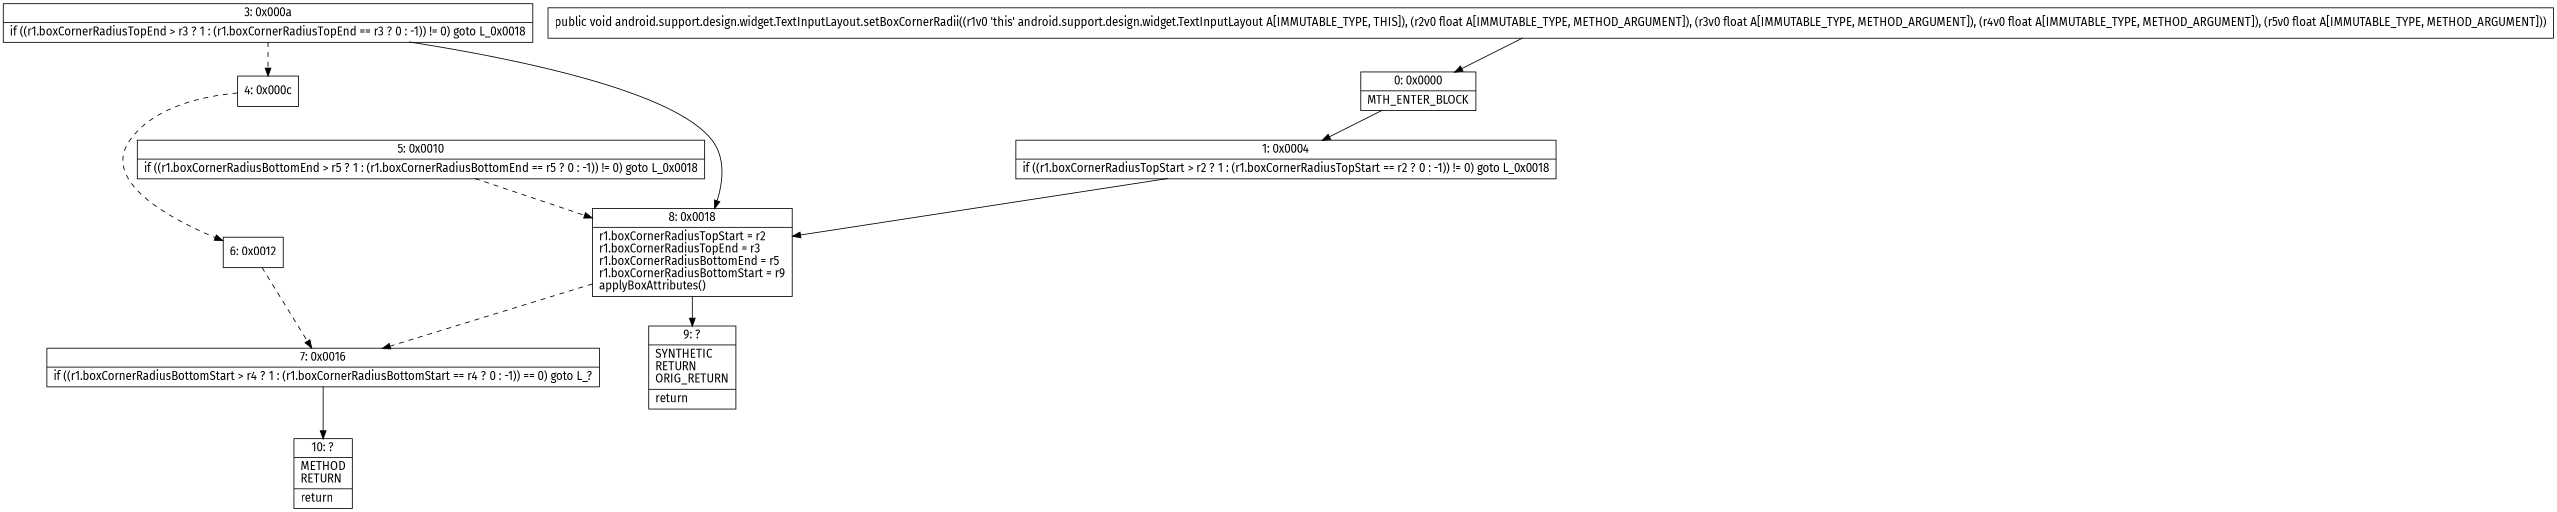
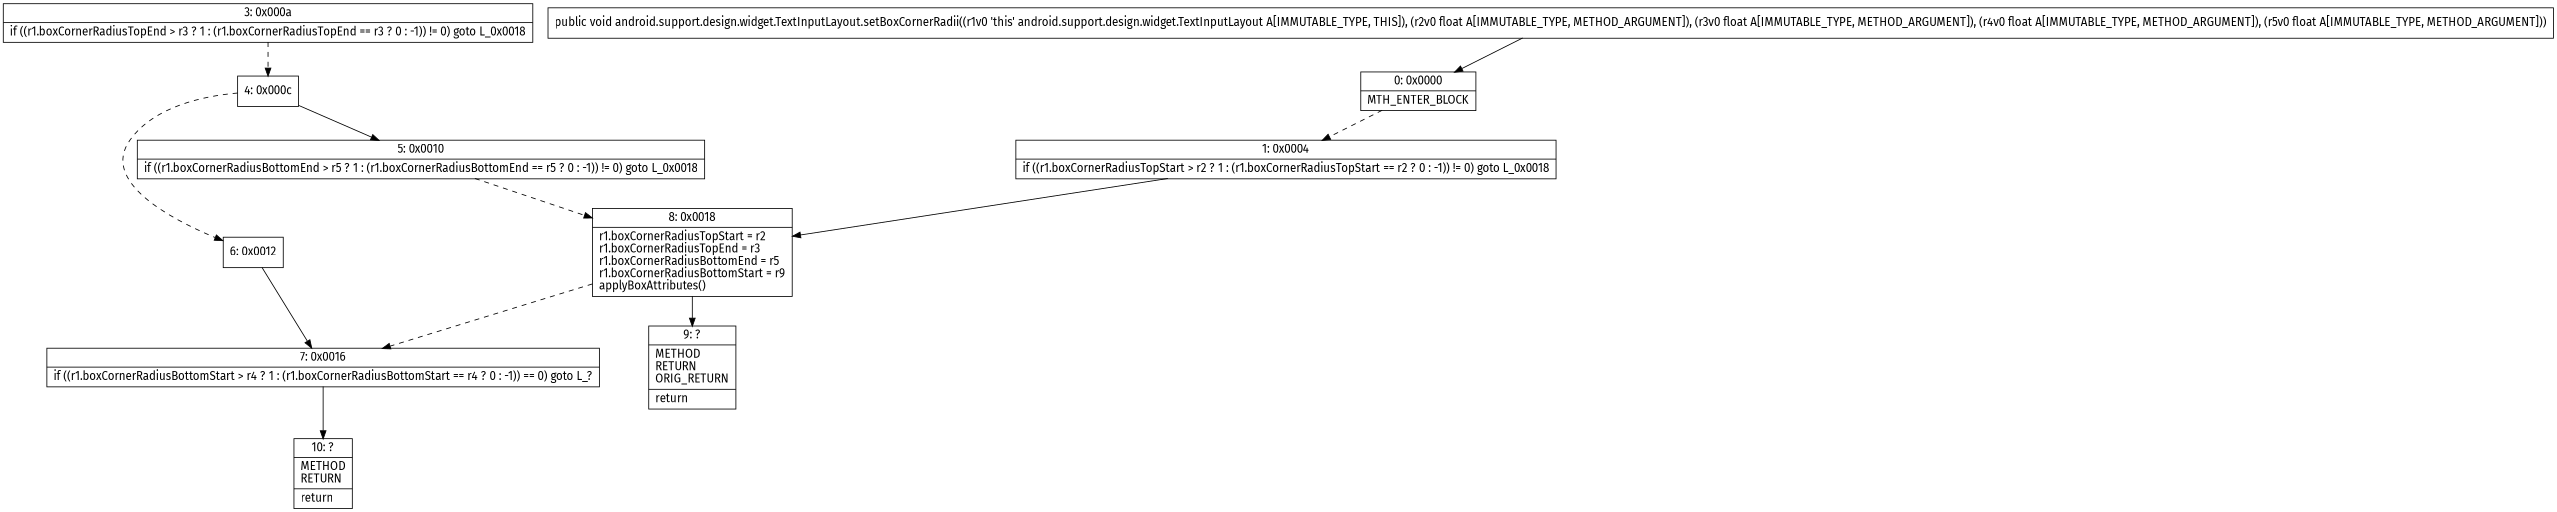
(598, 82) -> none
none -> (335, 121)
(1356, 124) -> (1356, 124)
(285, 304) -> (285, 304)
(684, 354) -> (678, 354)
